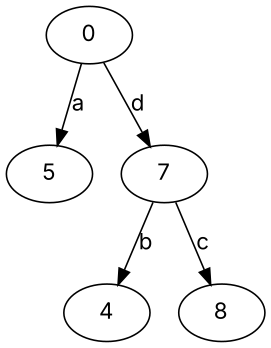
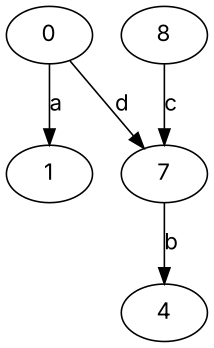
(49, 174) -> (49, 174)
(190, 236) -> (164, 97)
